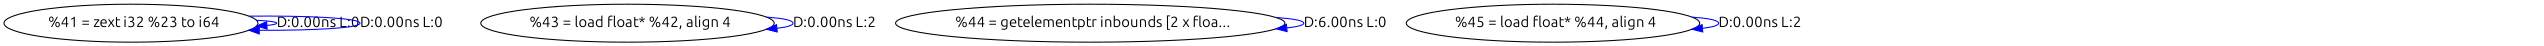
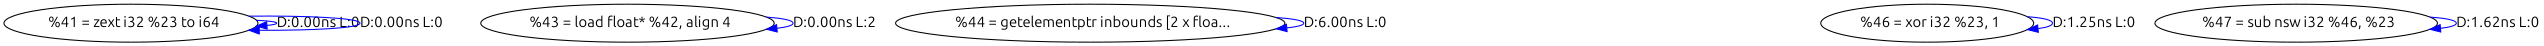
(1553, 23) -> none
none -> (1927, 23)
none -> (2296, 23)
